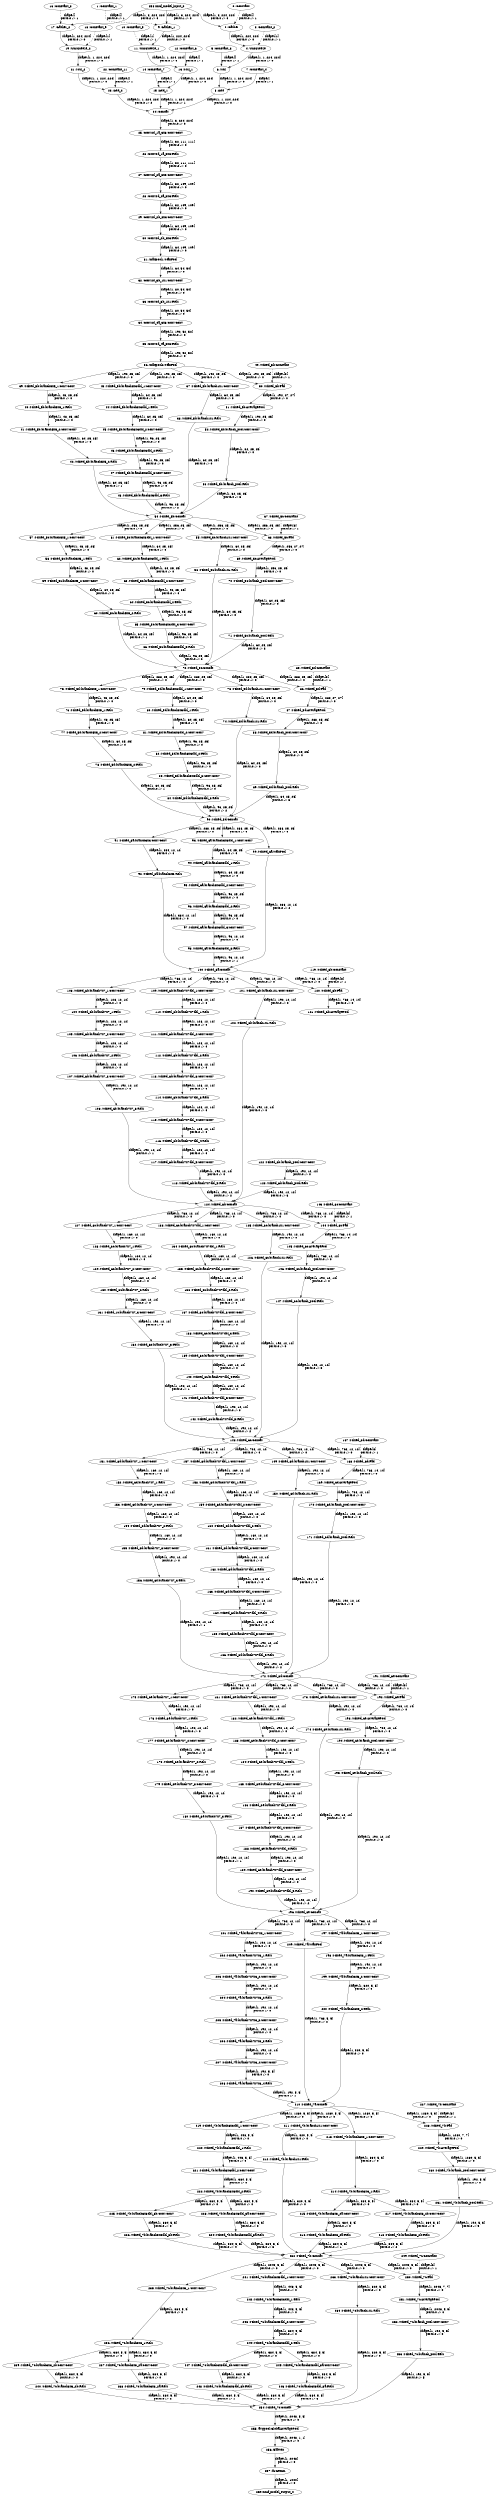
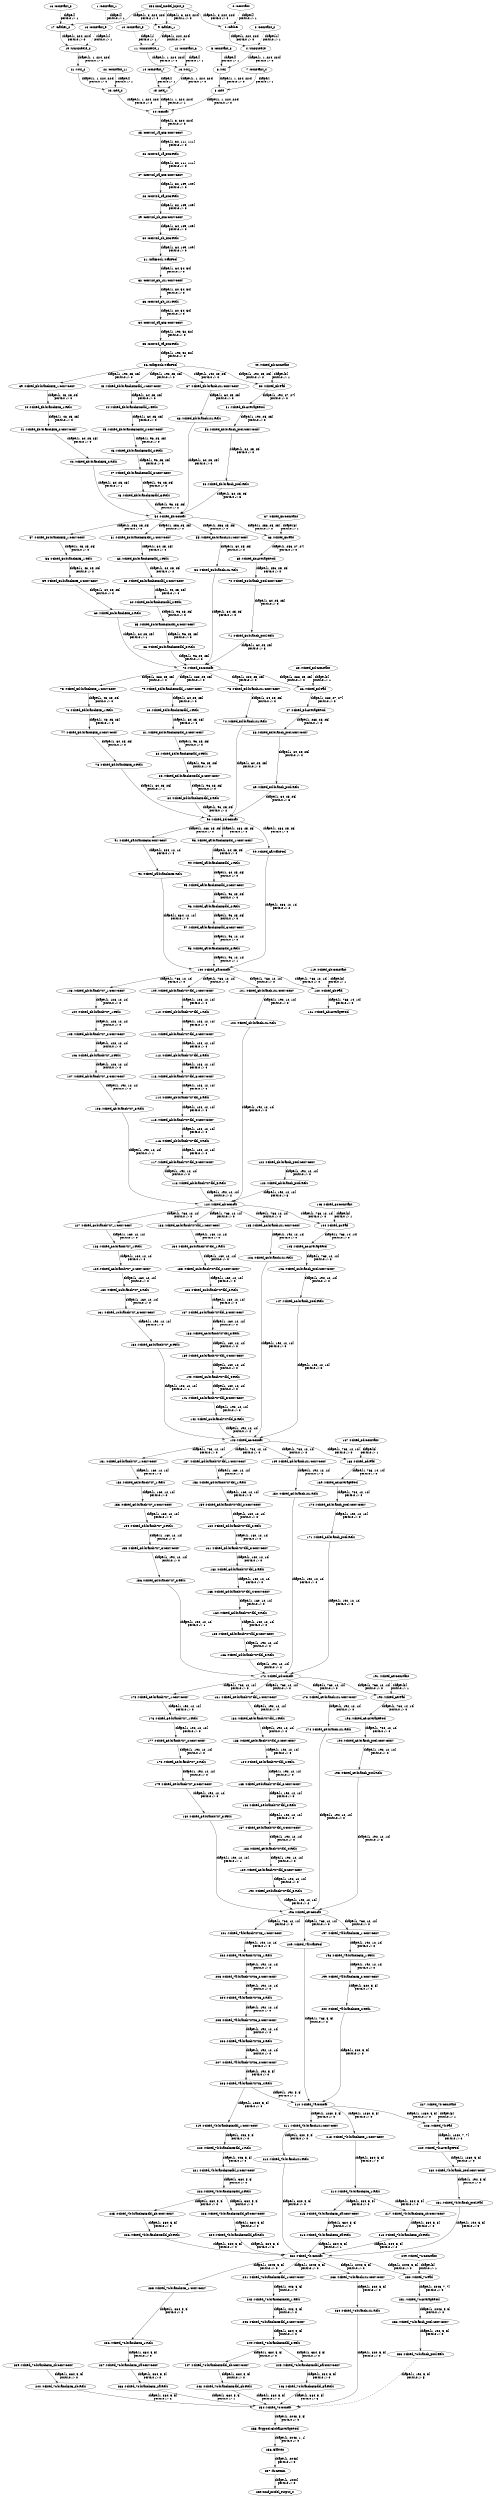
(199, 1171) -> (165, 1177)
(270, 2115) -> (237, 2104)
(459, 2203) -> (459, 2203)
(86, 2354) -> none
(365, 2398) -> (365, 2398)
